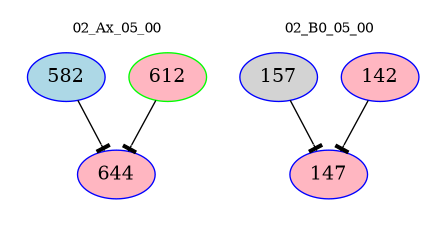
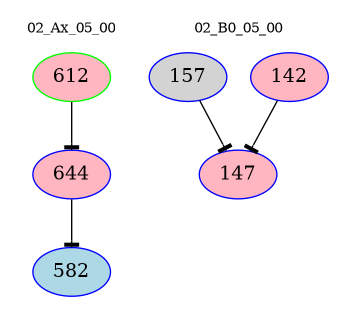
(90, 122) -> (72, 220)
